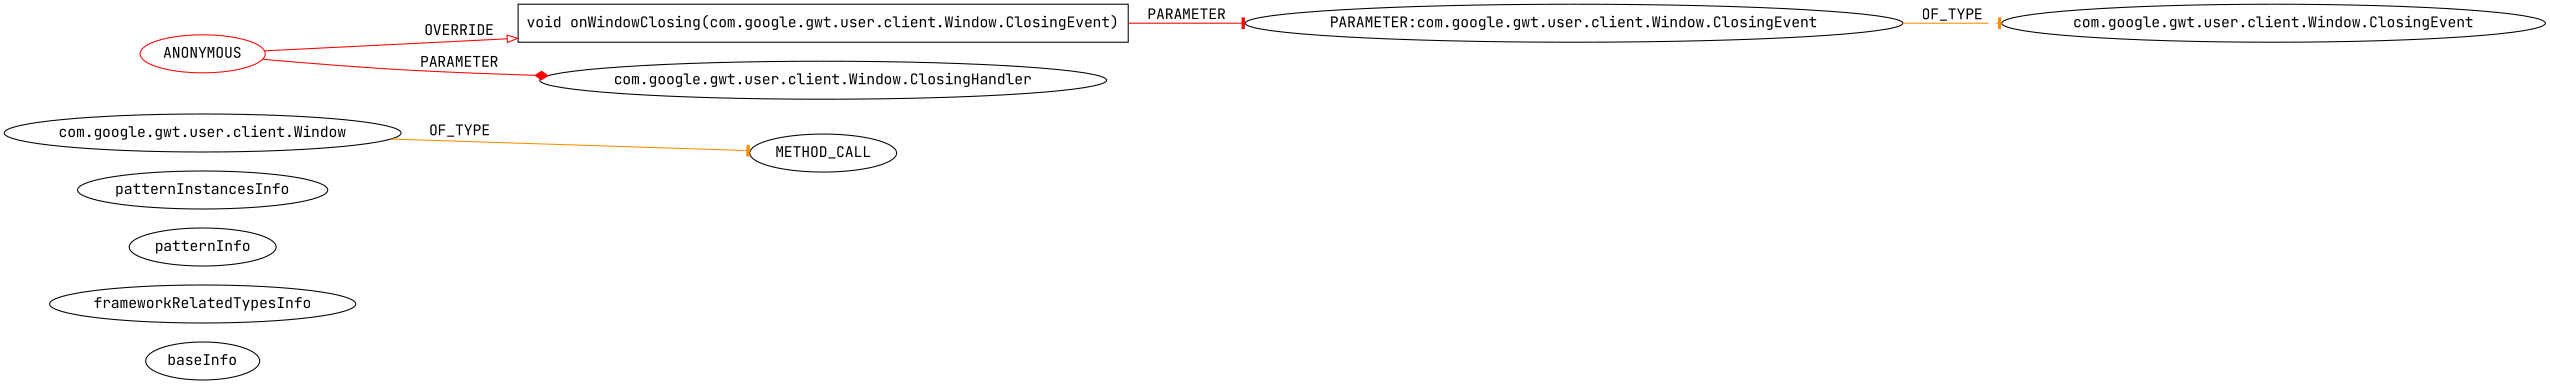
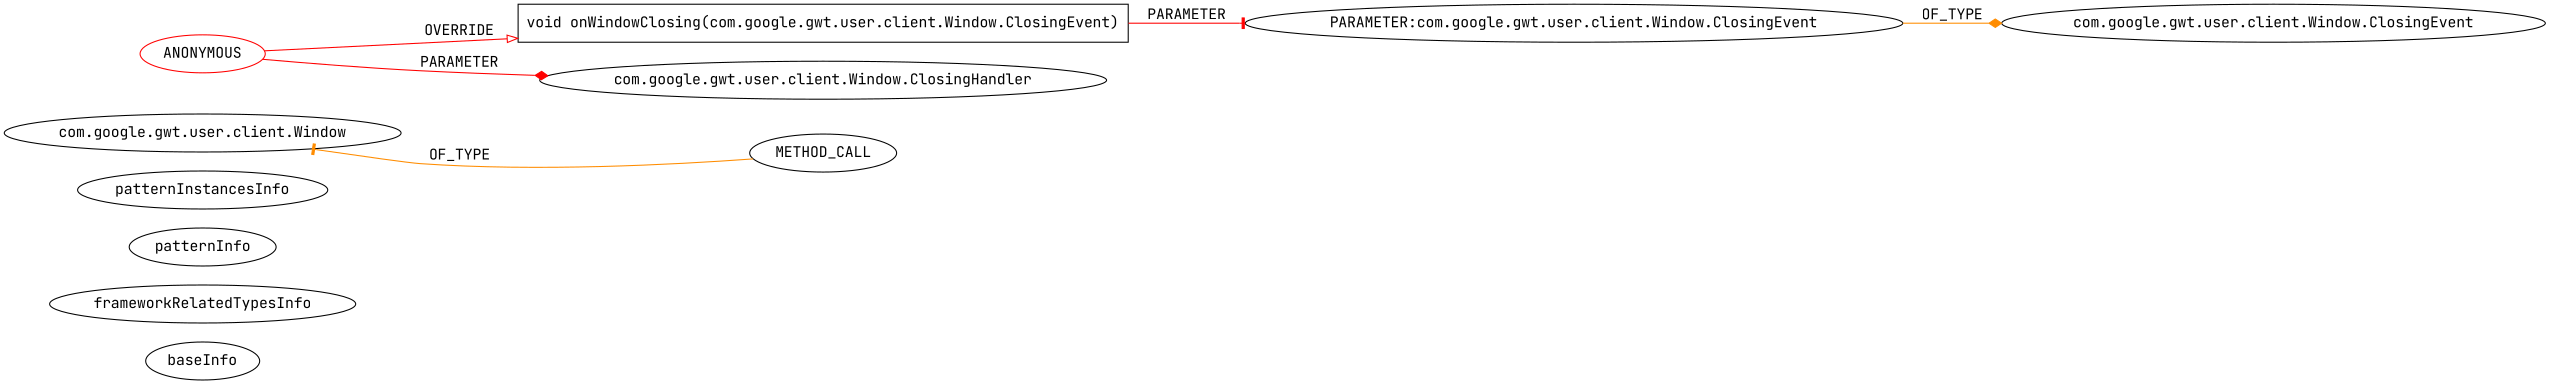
(1946, 23) -> (1946, 23)
(568, 145) -> (535, 167)
